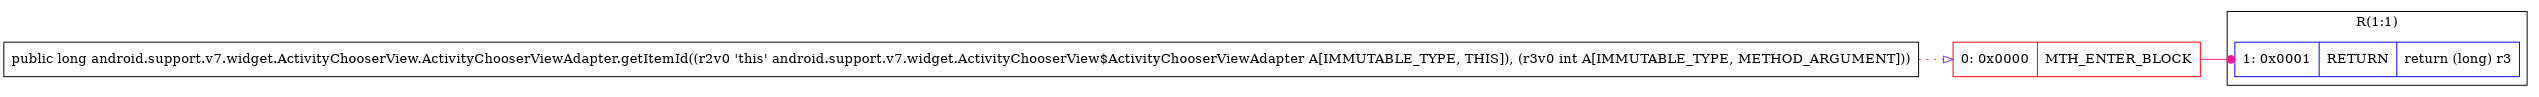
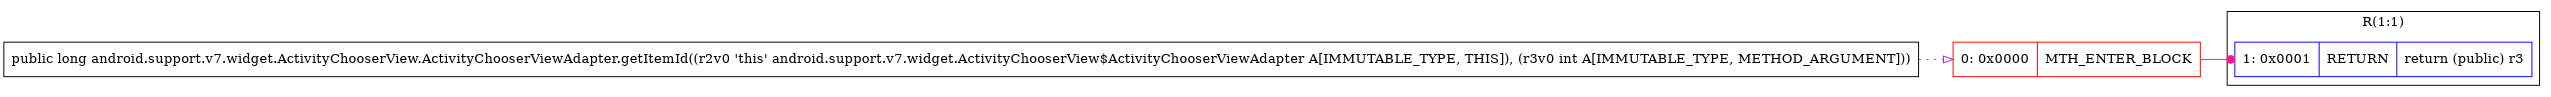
(2458, 59) -> (2464, 59)
